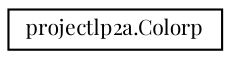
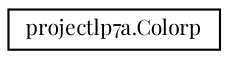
(115, 30) -> (114, 30)
